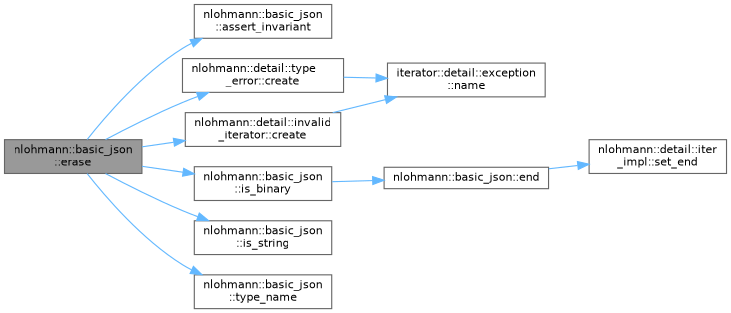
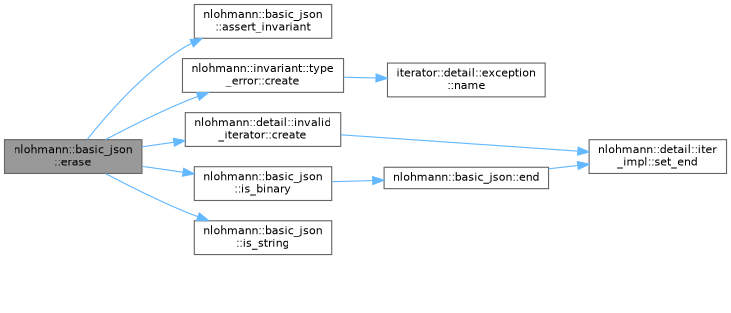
(263, 75) -> (263, 75)
(359, 106) -> (459, 143)
(263, 292) -> none
